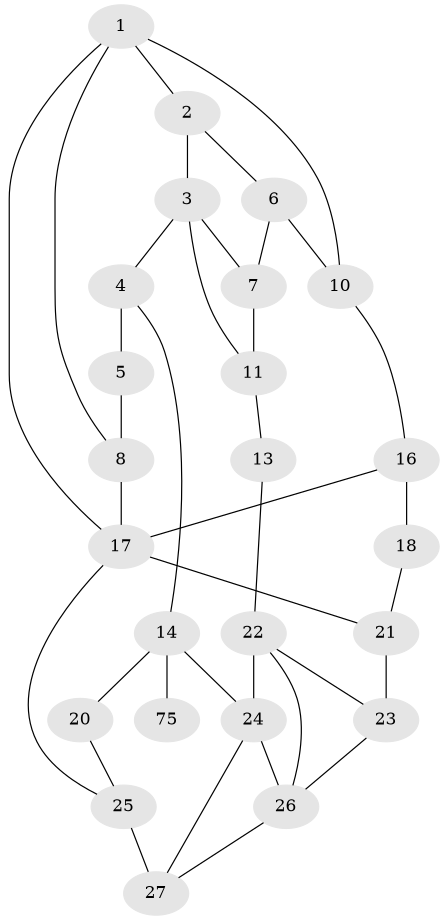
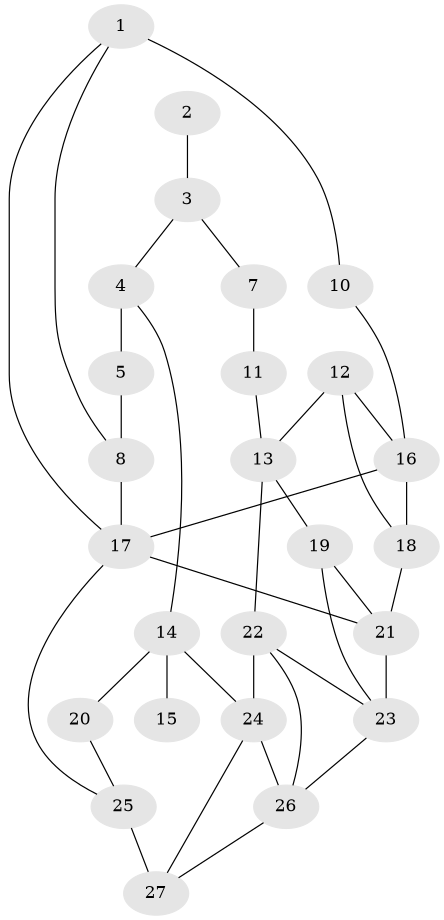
(154, 70) -> none
(274, 200) -> none
(204, 291) -> none
none -> (340, 373)
none -> (320, 547)
(167, 720) -> (167, 720)
